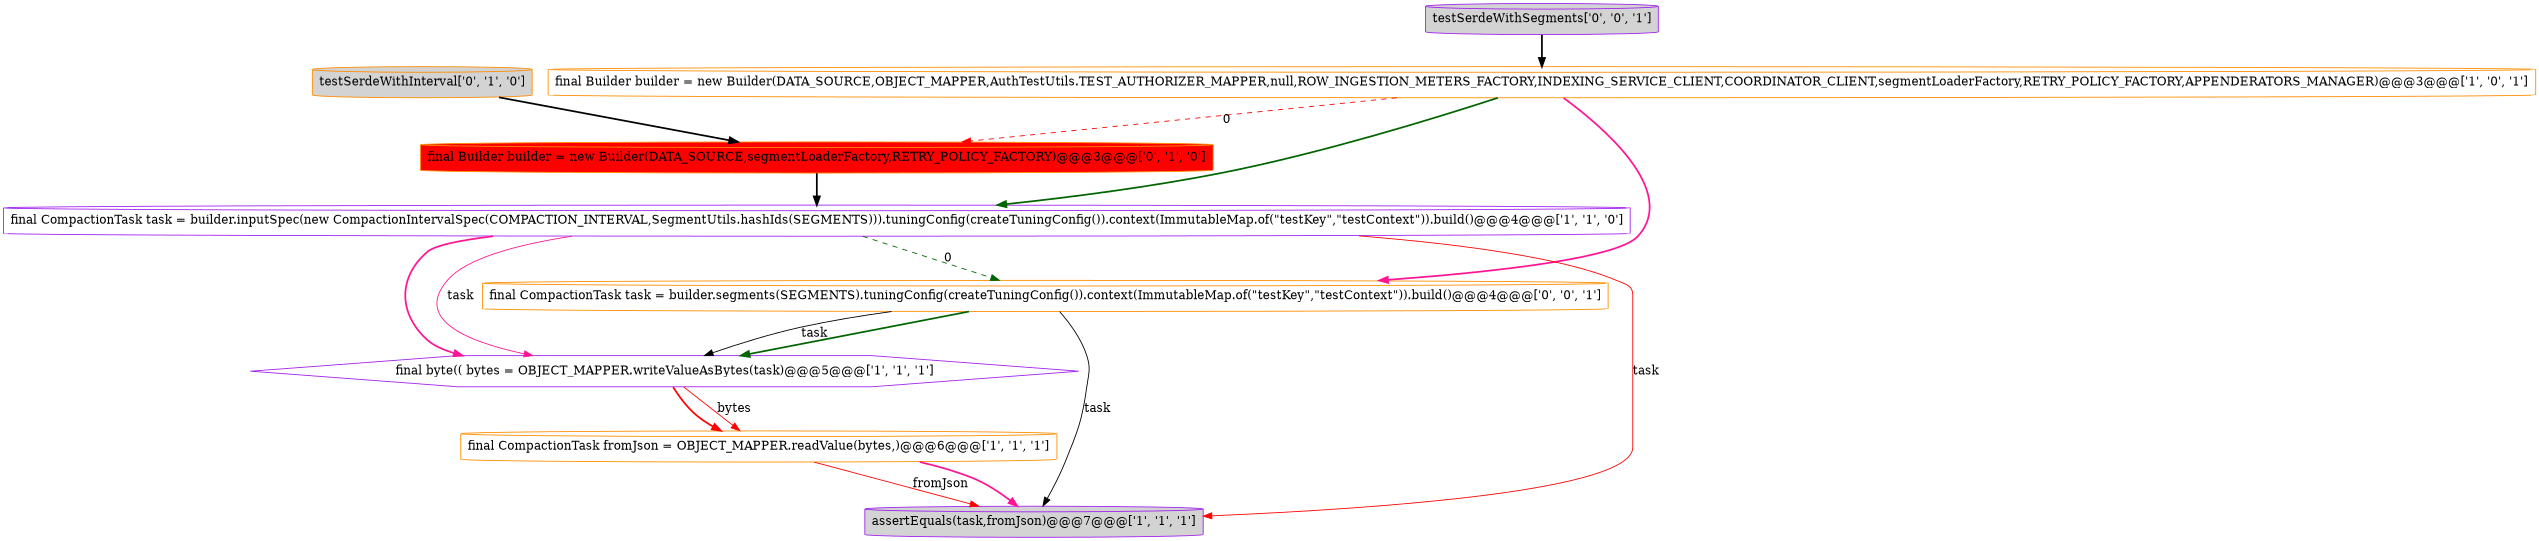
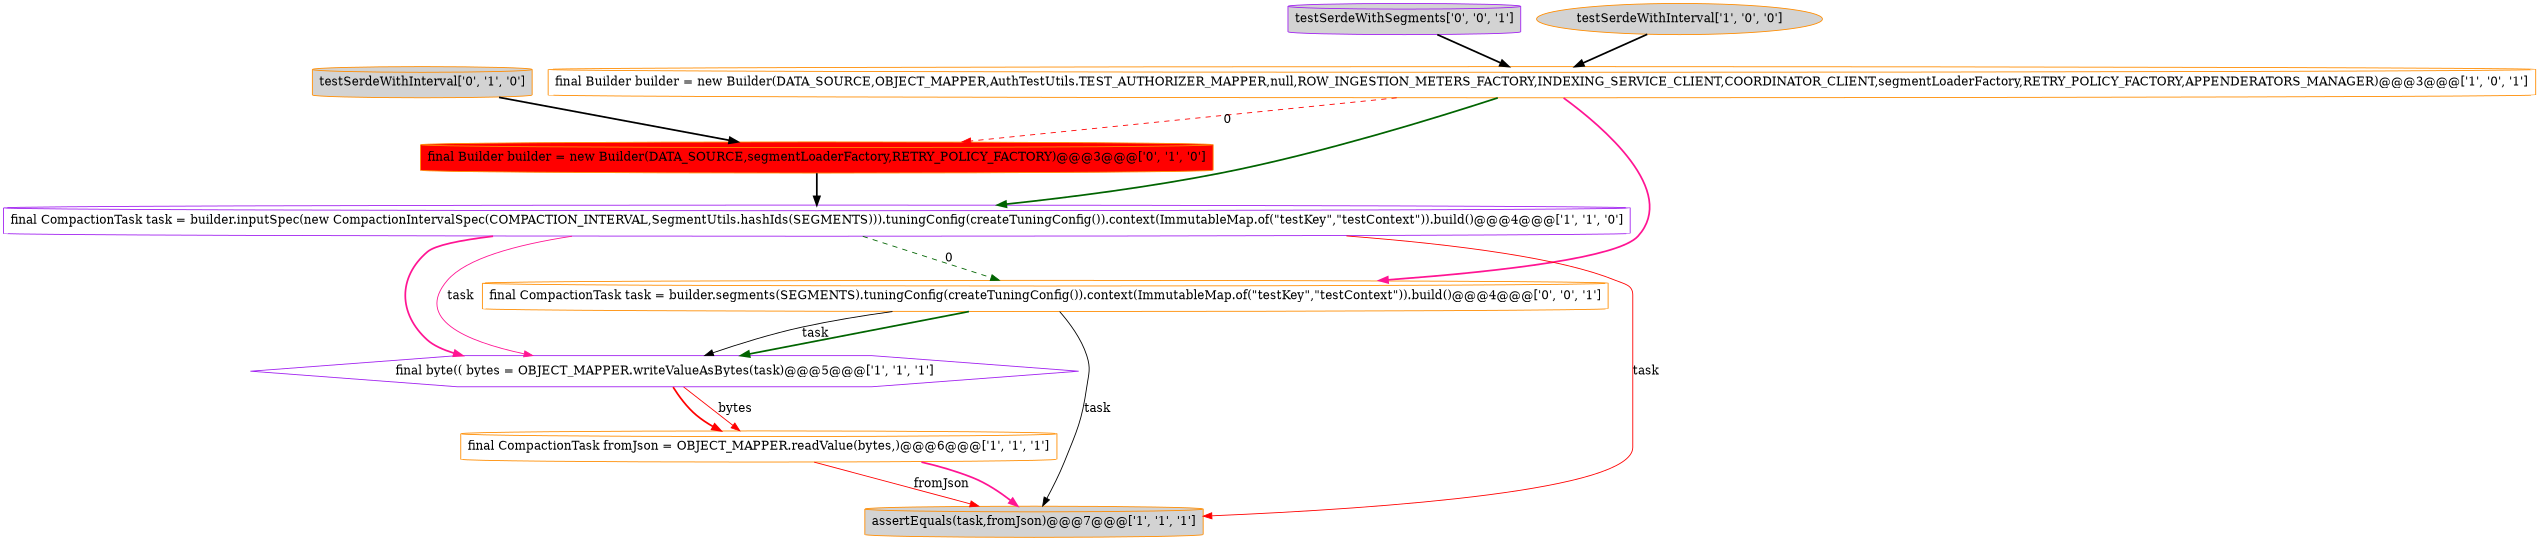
none -> (1680, 19)
(1034, 522) -> (1034, 522)
